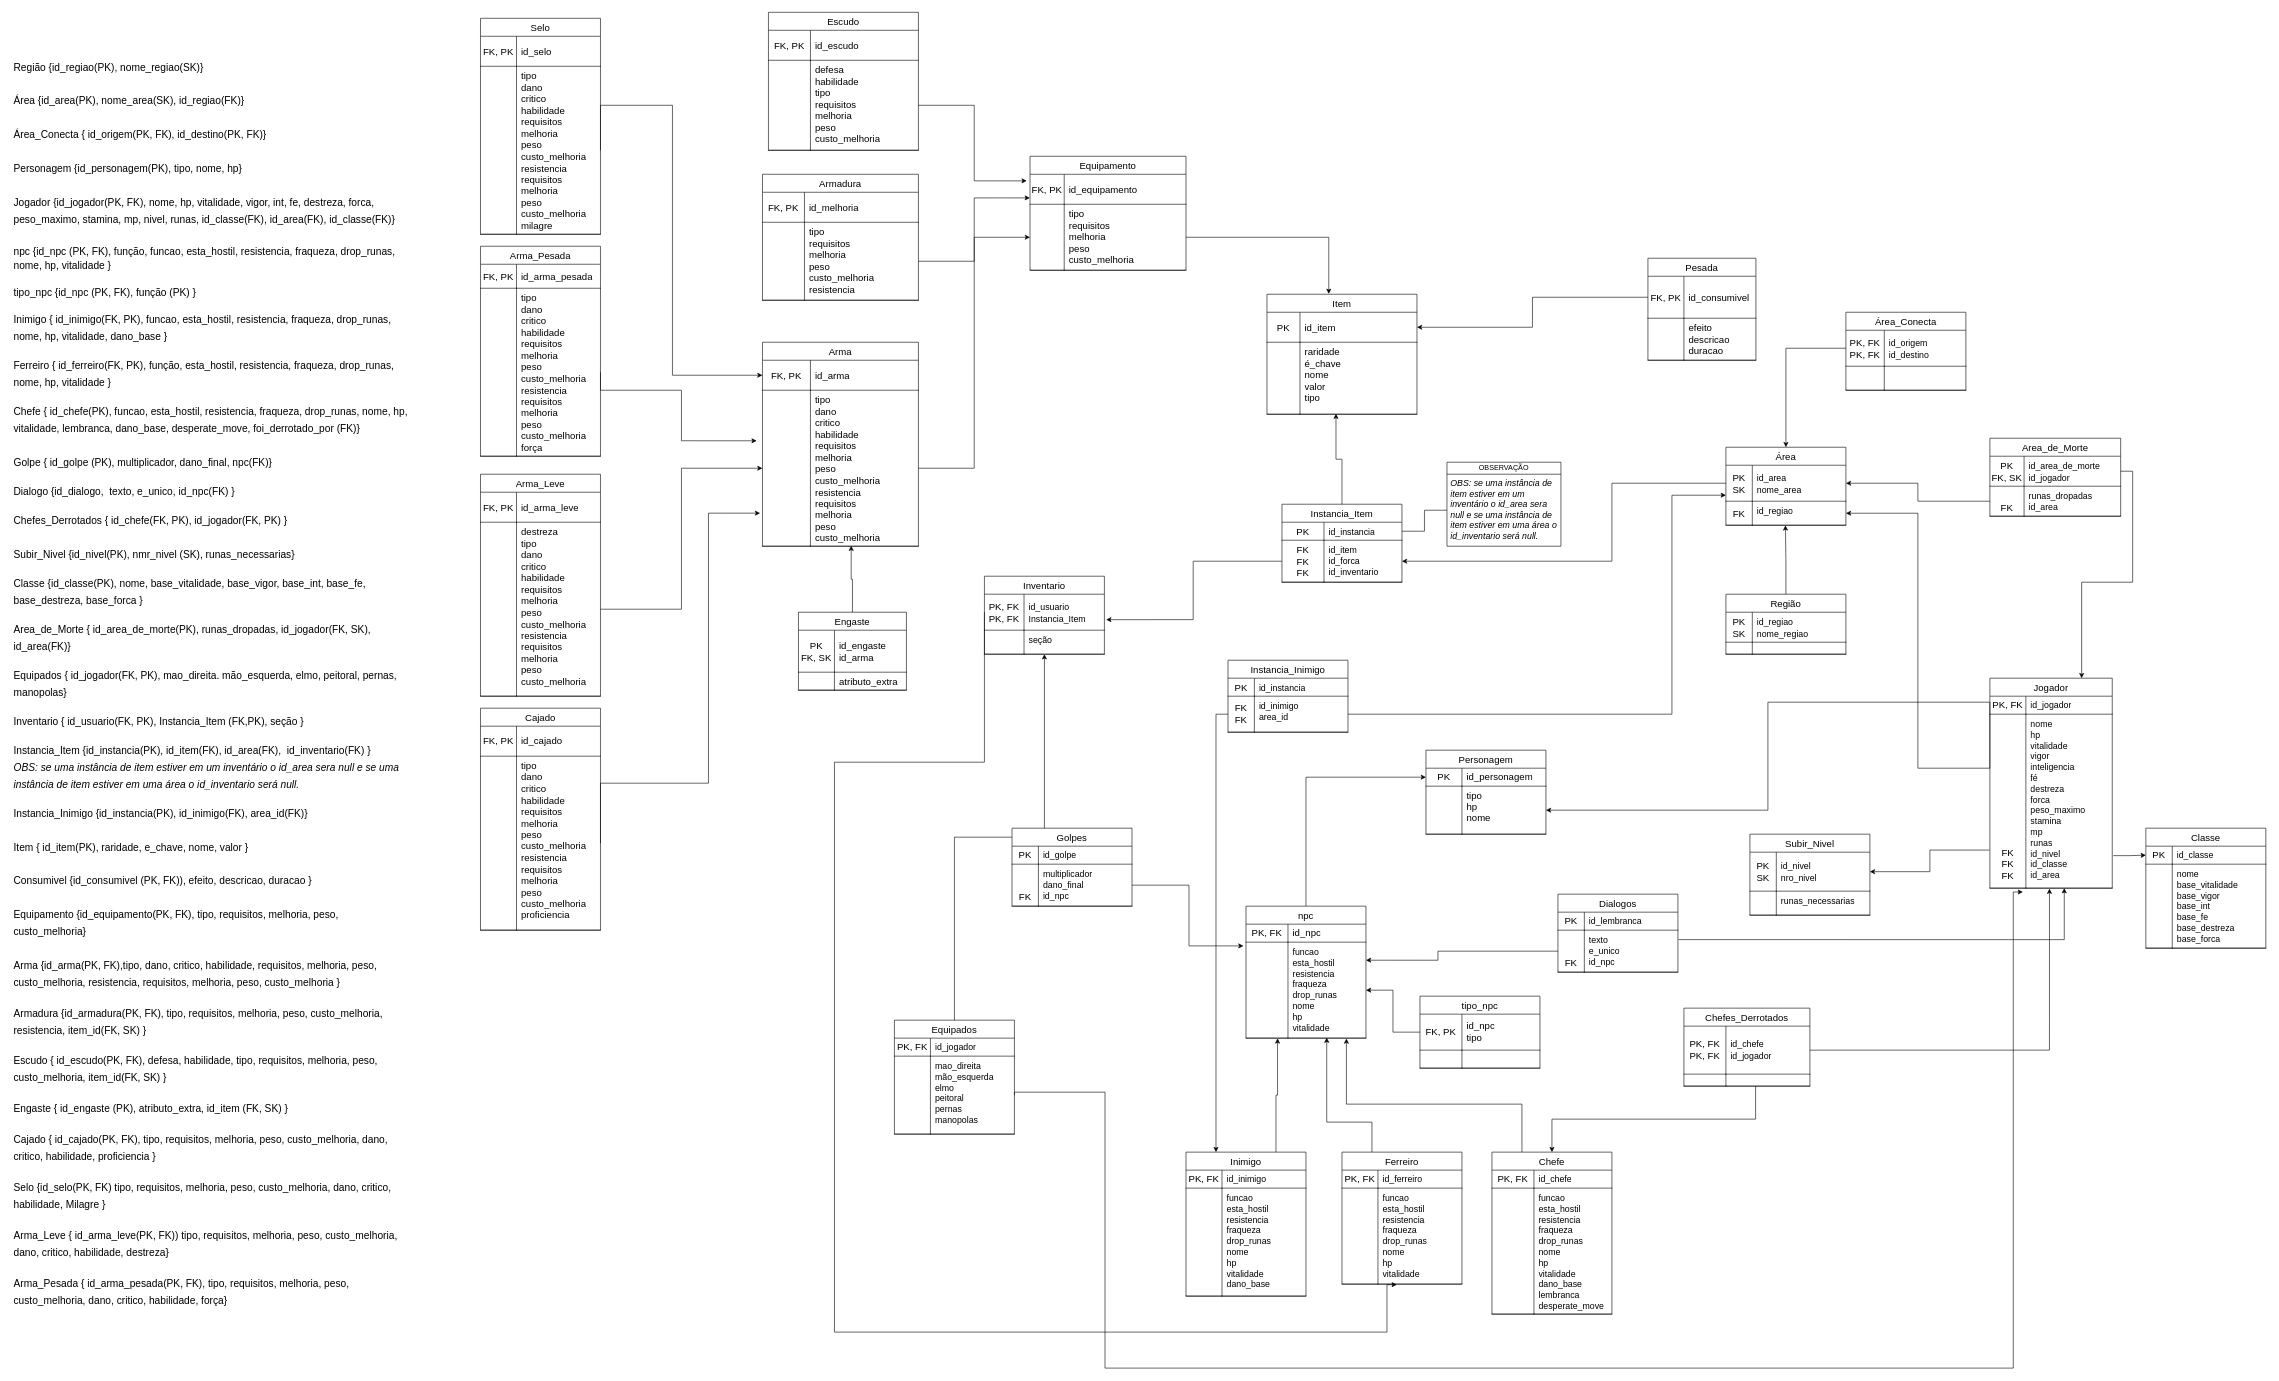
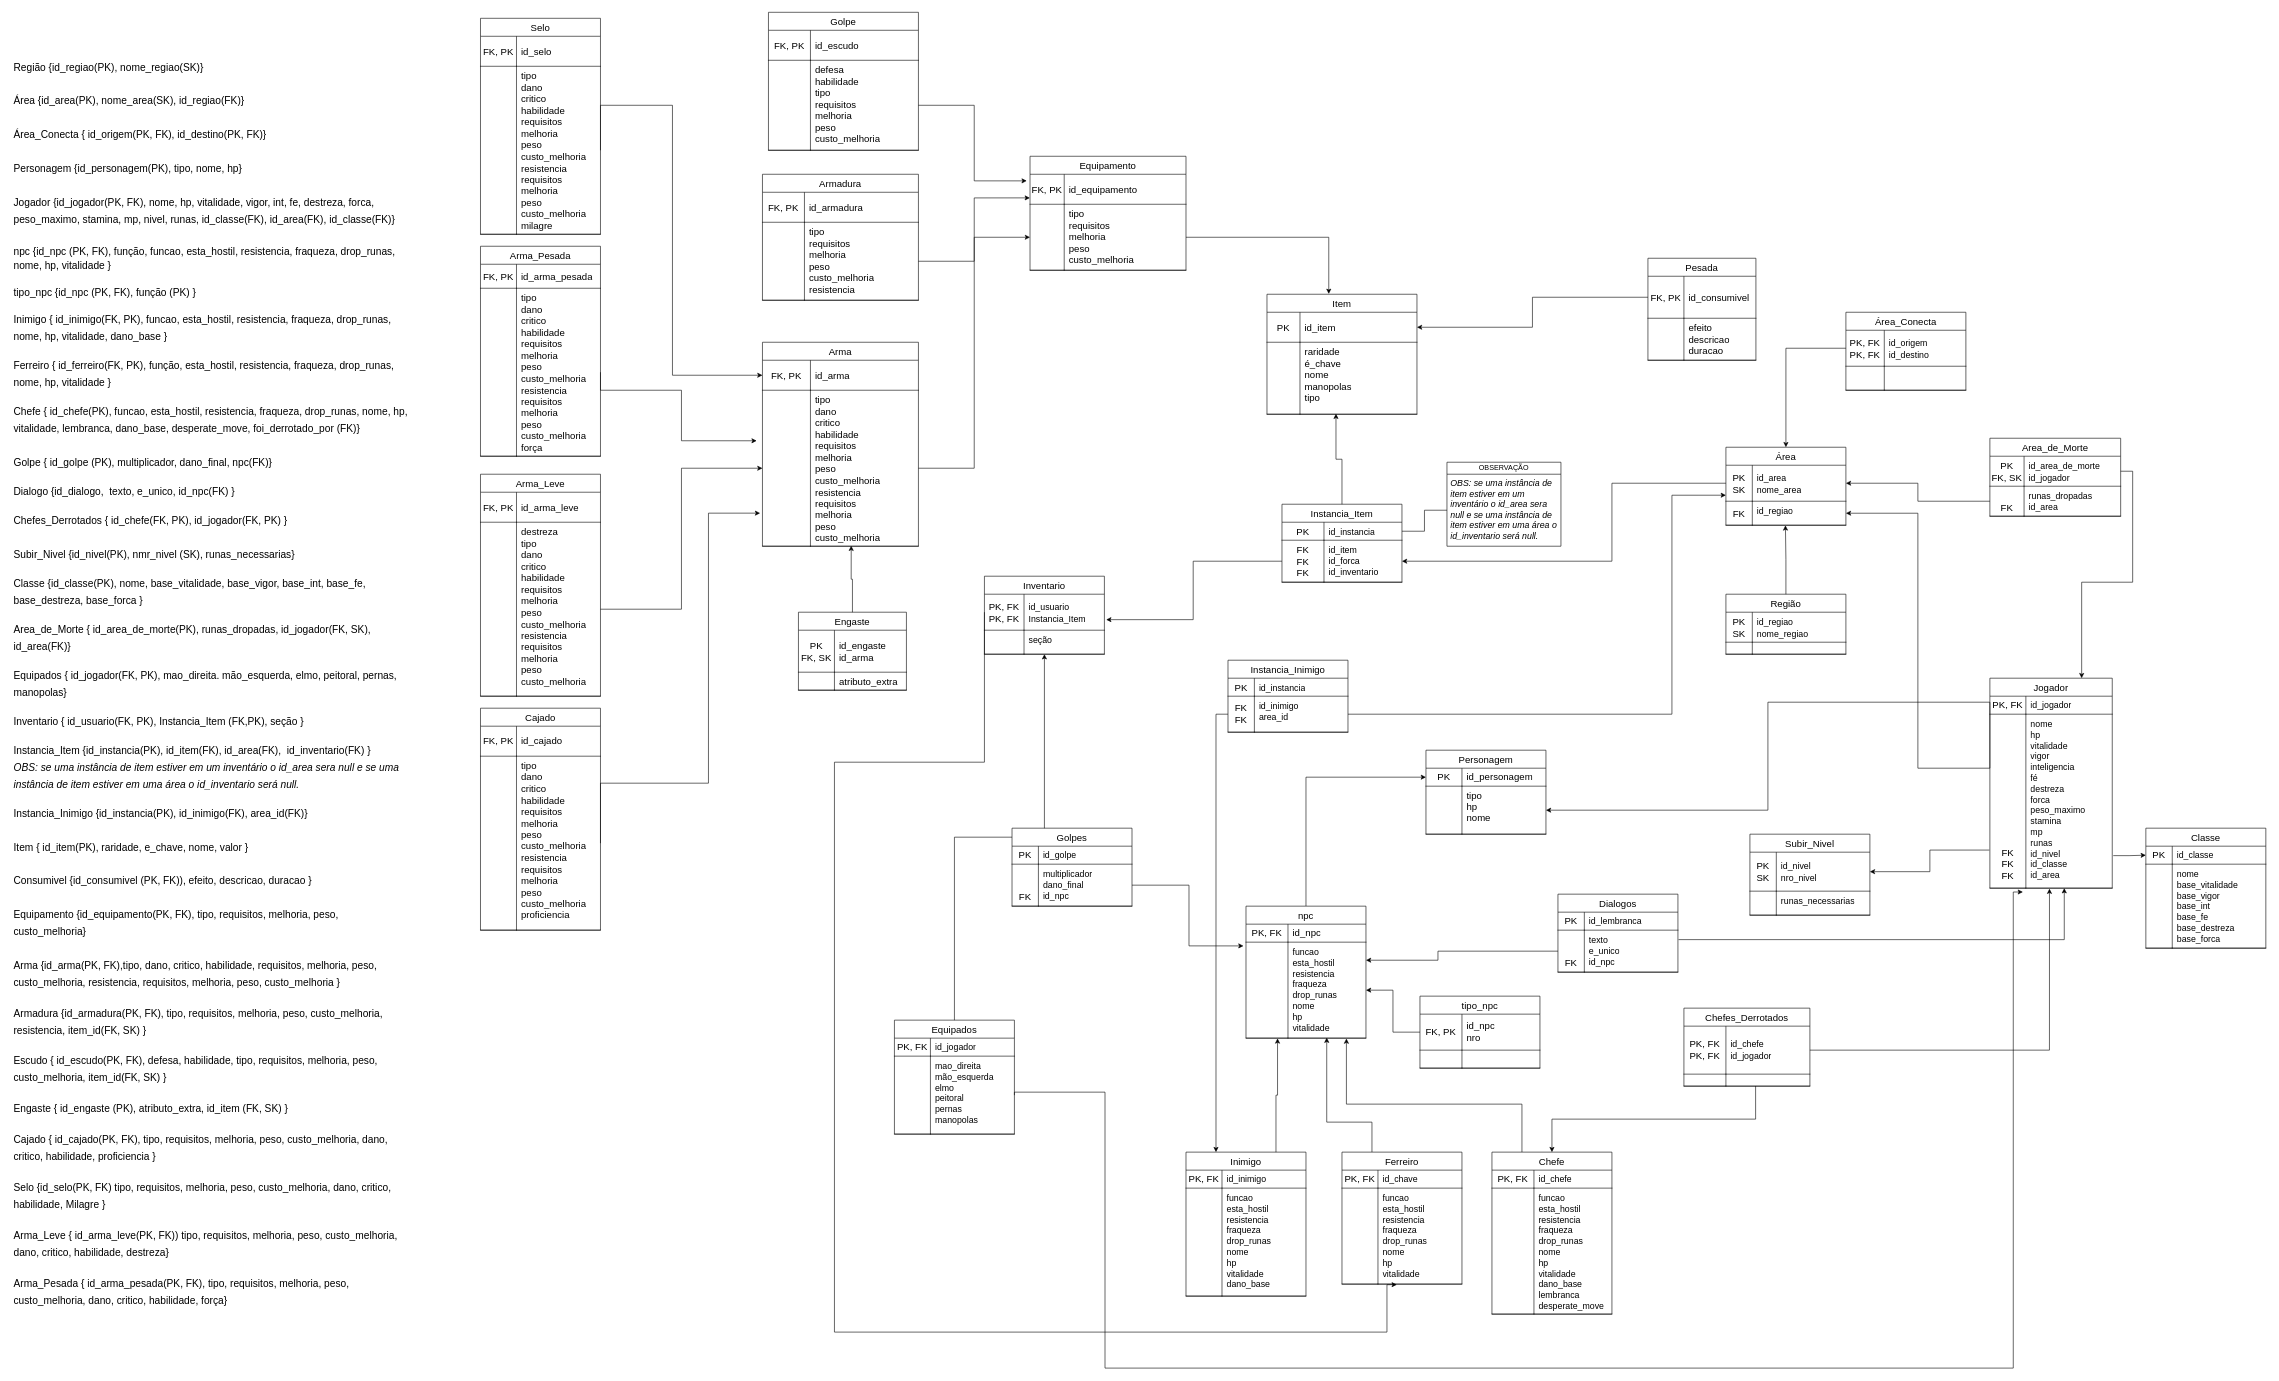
(843, 22) -> (843, 22)
(835, 207) -> (837, 207)
(1325, 375) -> (1328, 375)
(1482, 1032) -> (1482, 1032)
(1410, 1179) -> (1403, 1179)
